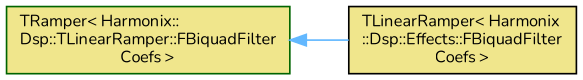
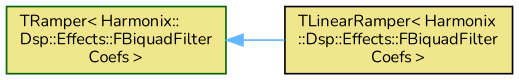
(148, 40) -> (116, 40)
